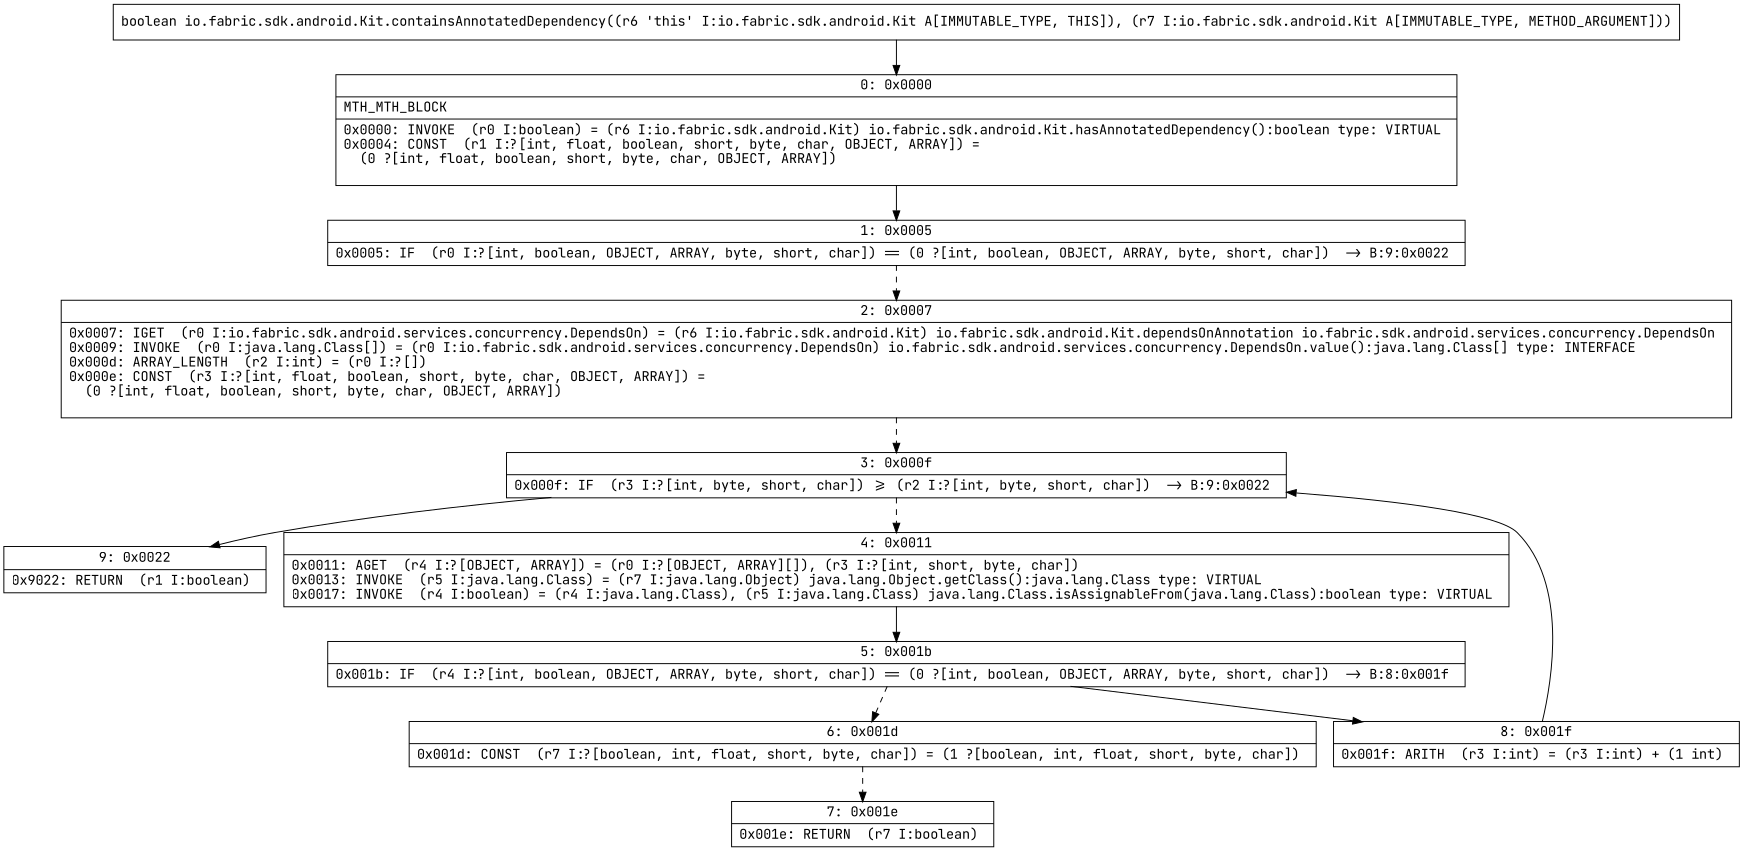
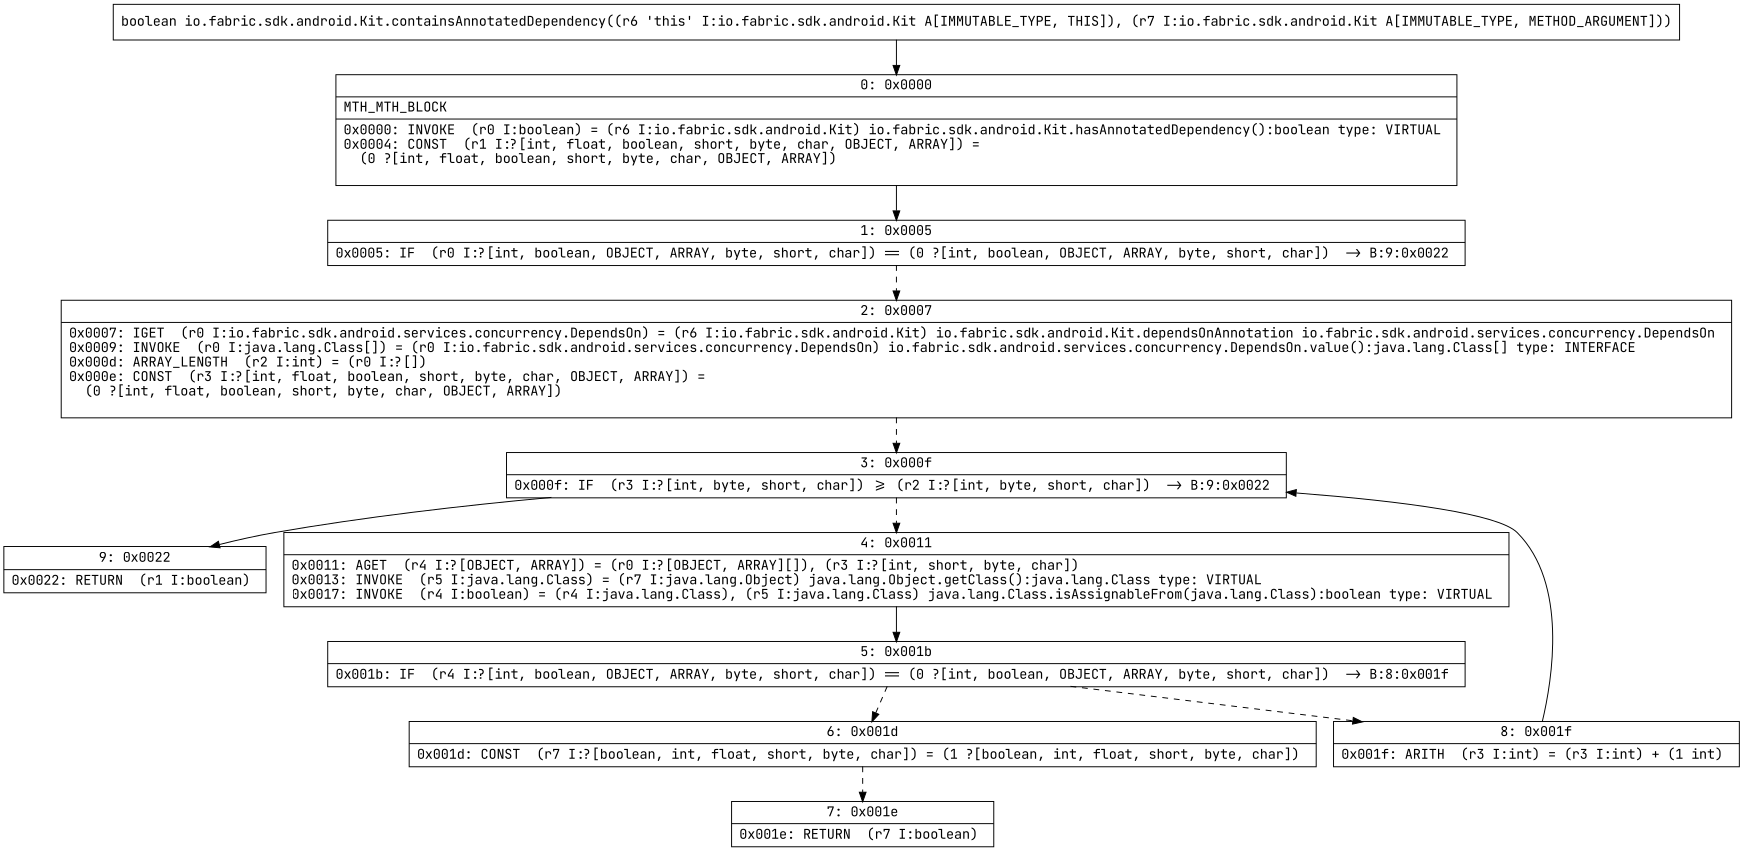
(135, 581) -> (135, 581)
(1212, 704) -> (1212, 704)
